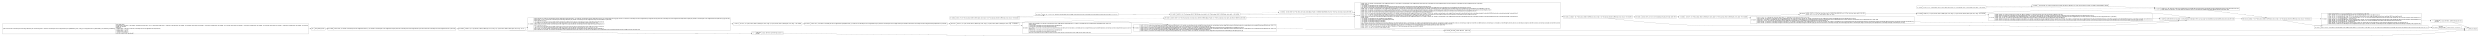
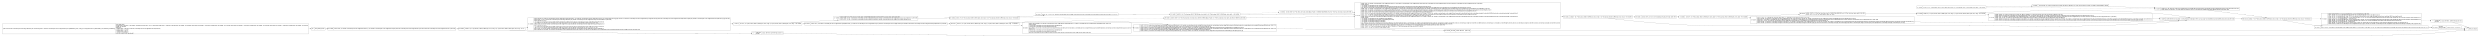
none -> (876, 18)
